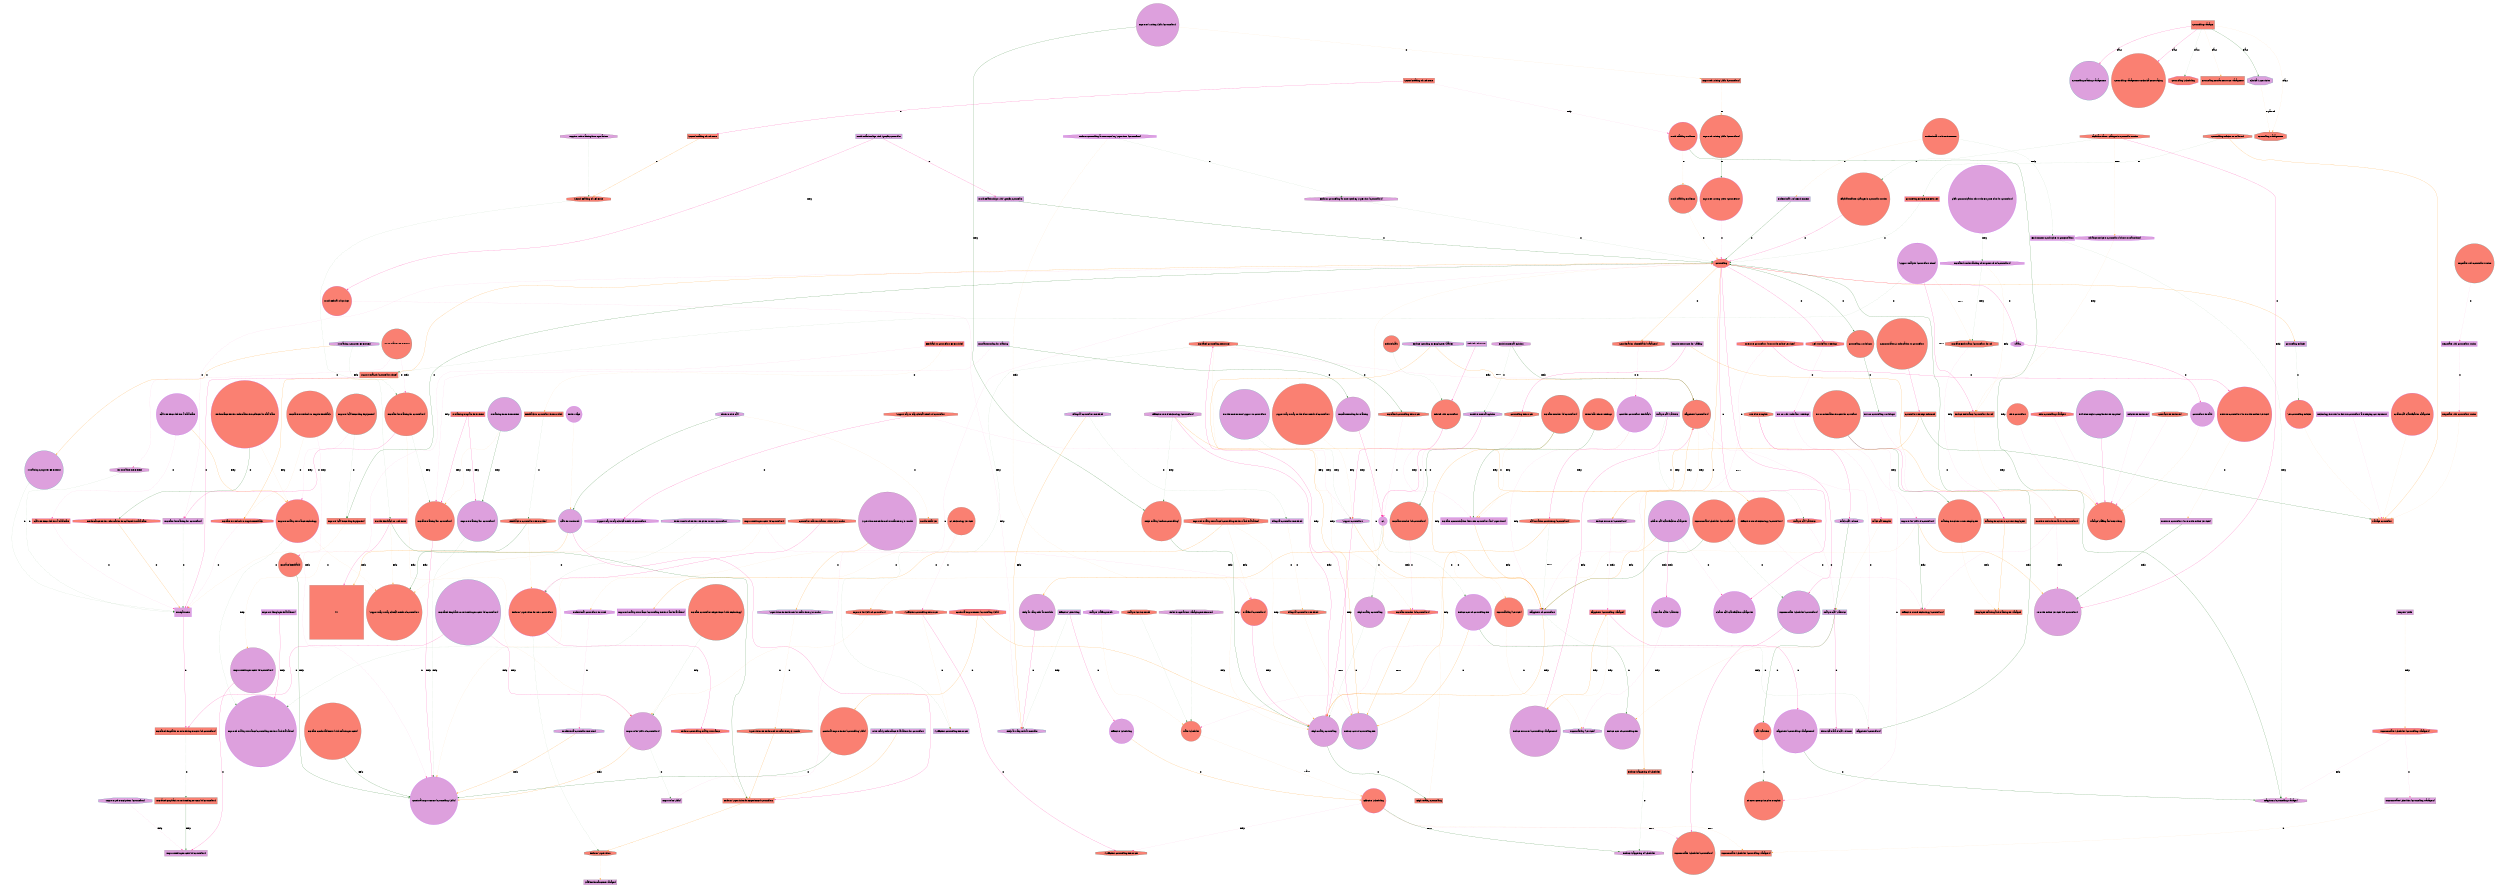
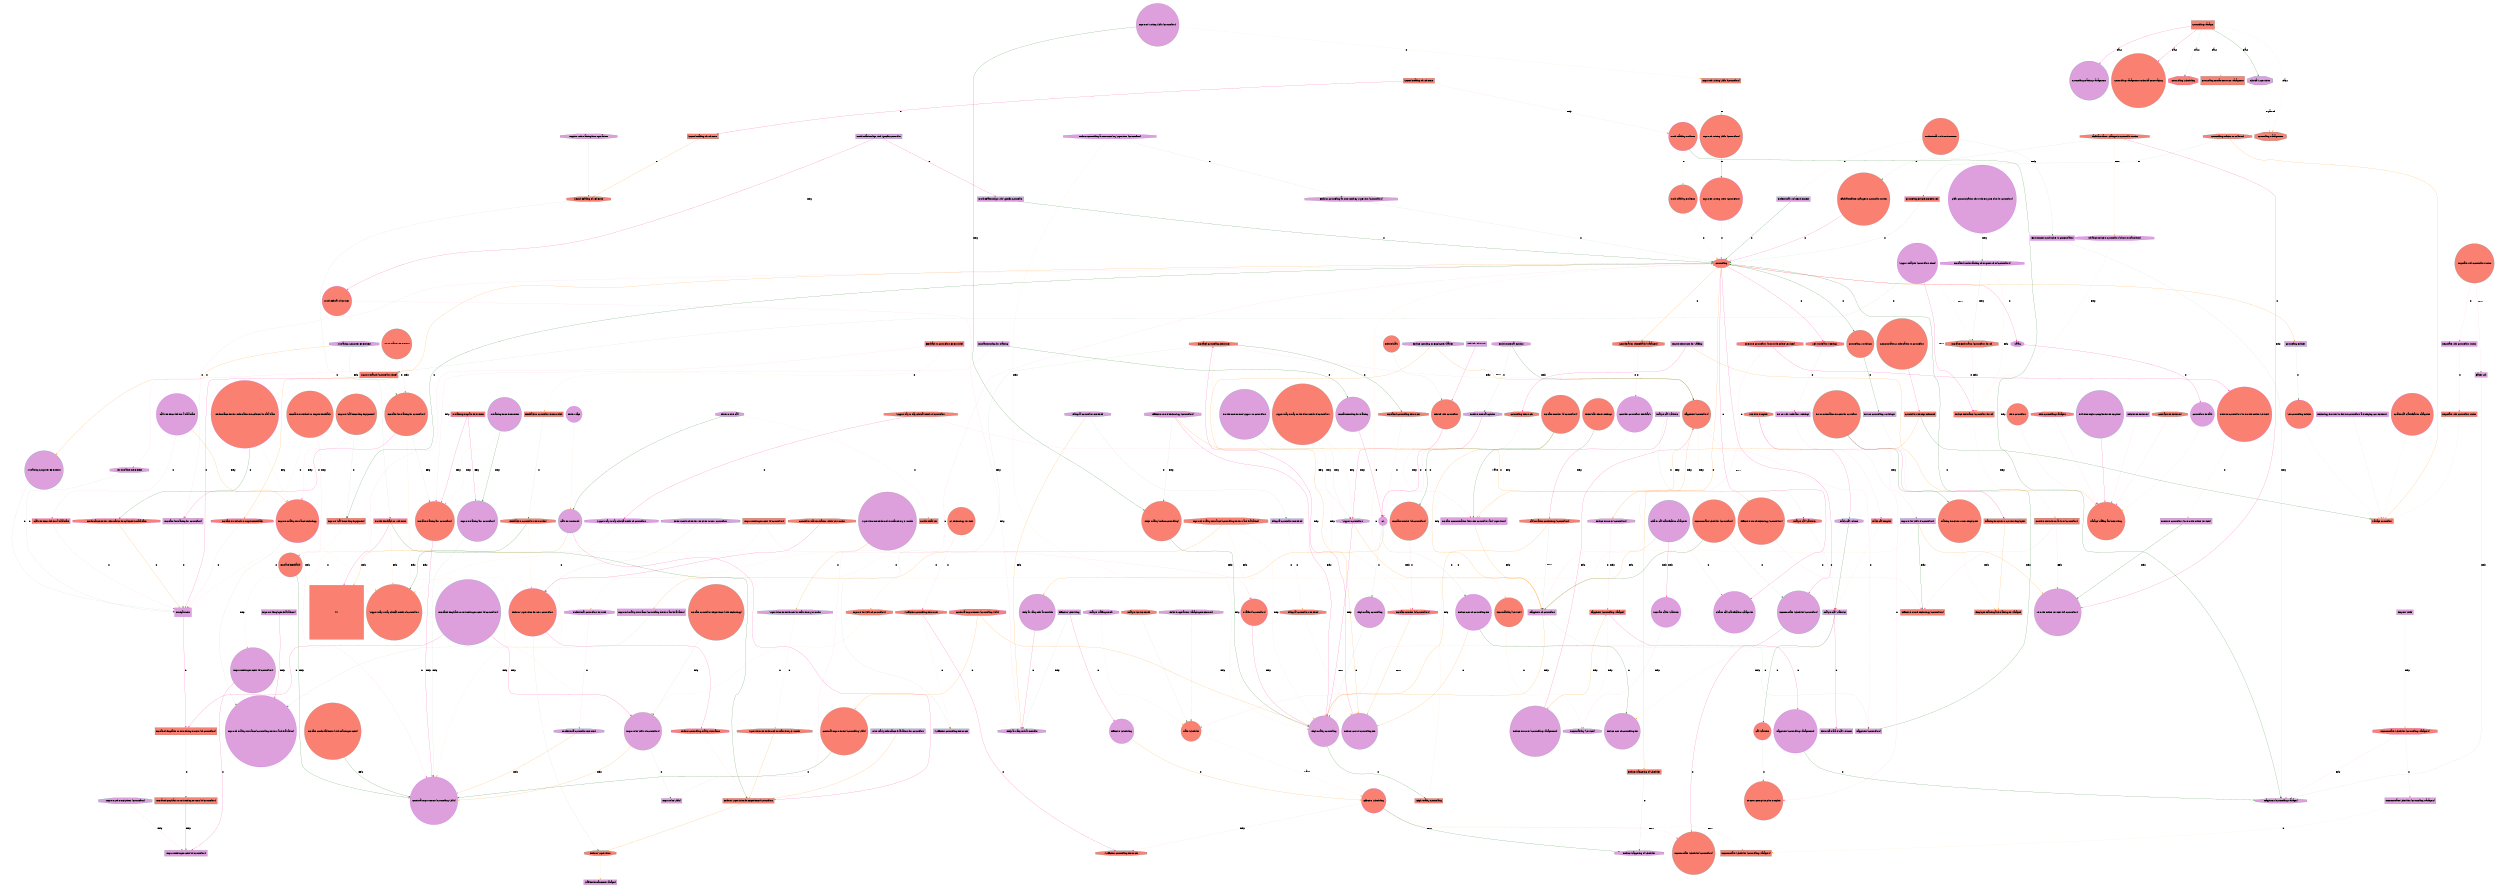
none -> (2481, 375)
(1953, 464) -> (1973, 377)
(1495, 470) -> (1495, 470)
(1518, 482) -> none
